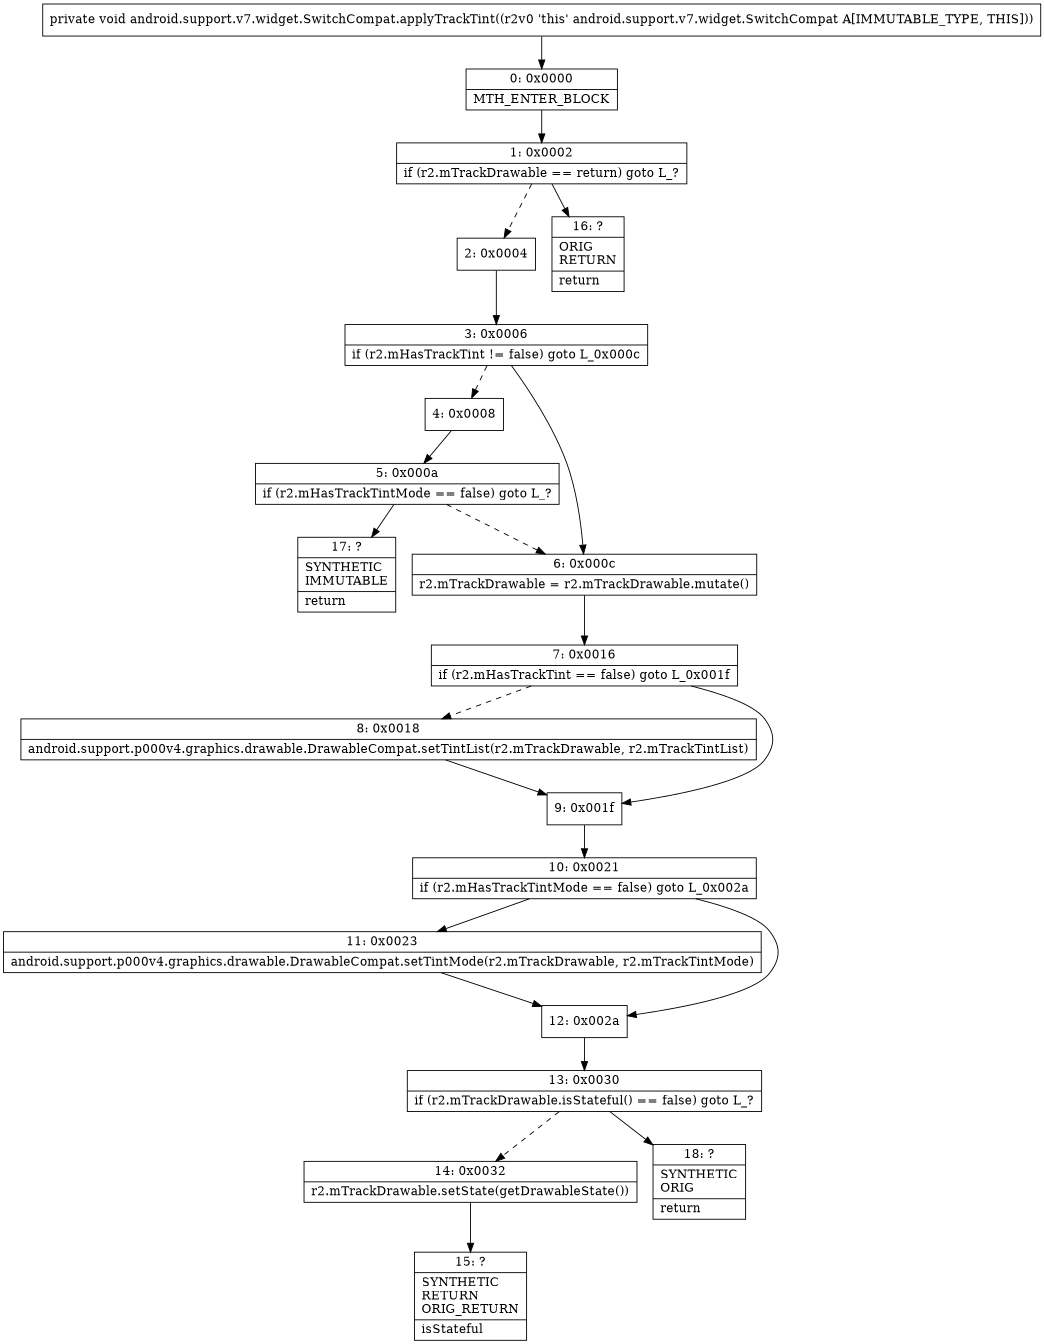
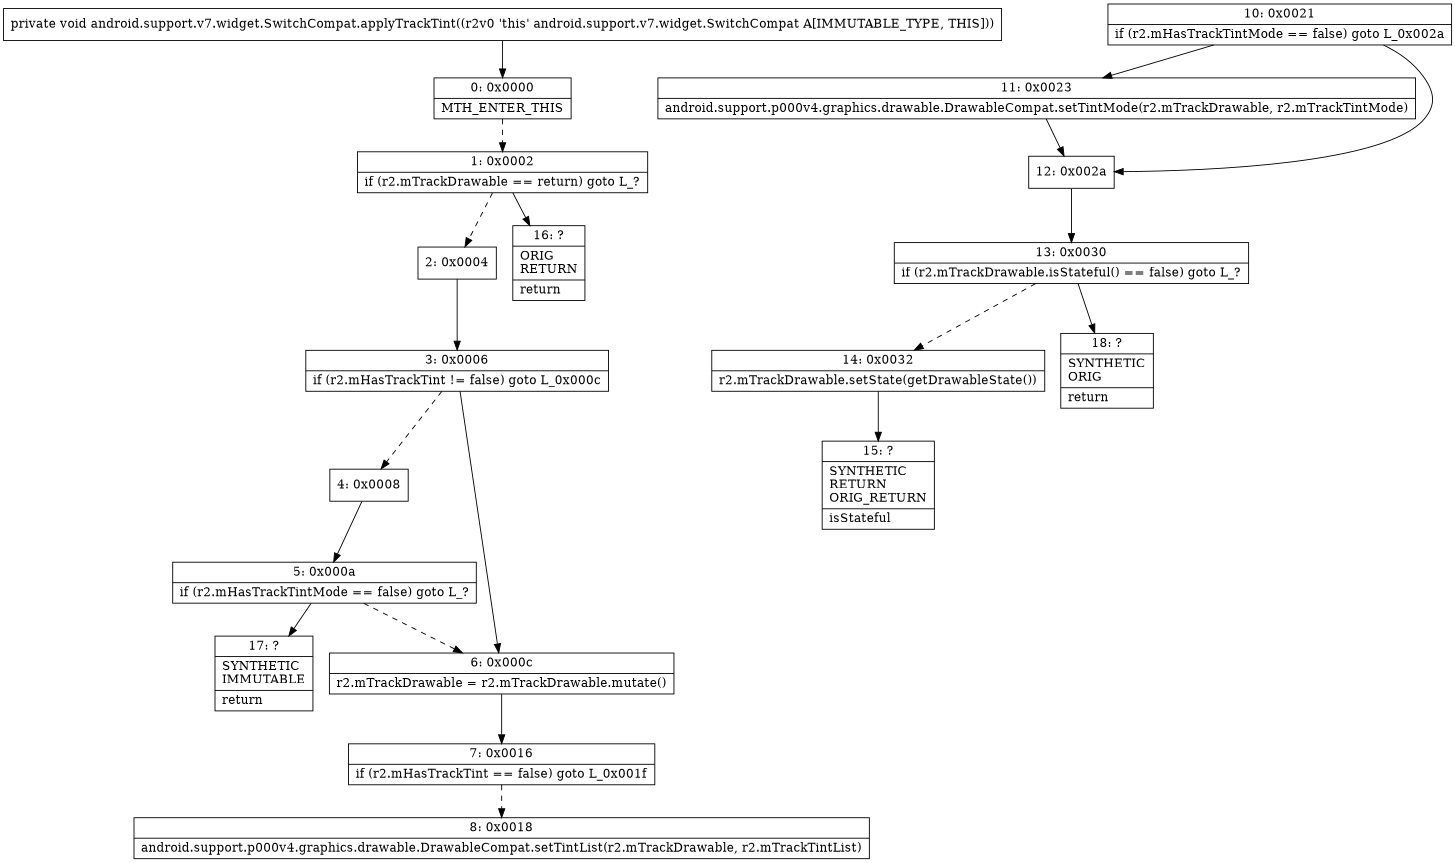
(542, 99) -> (503, 108)
(542, 122) -> (503, 131)
(584, 809) -> none
